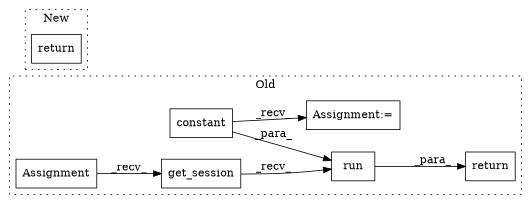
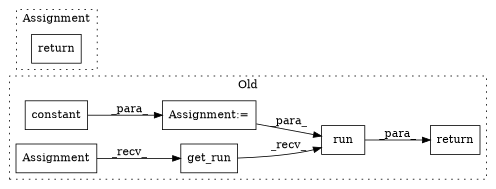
(56, 19) -> (57, 19)
(274, 113) -> (130, 109)
(278, 145) -> (285, 129)
(201, 174) -> (209, 158)
